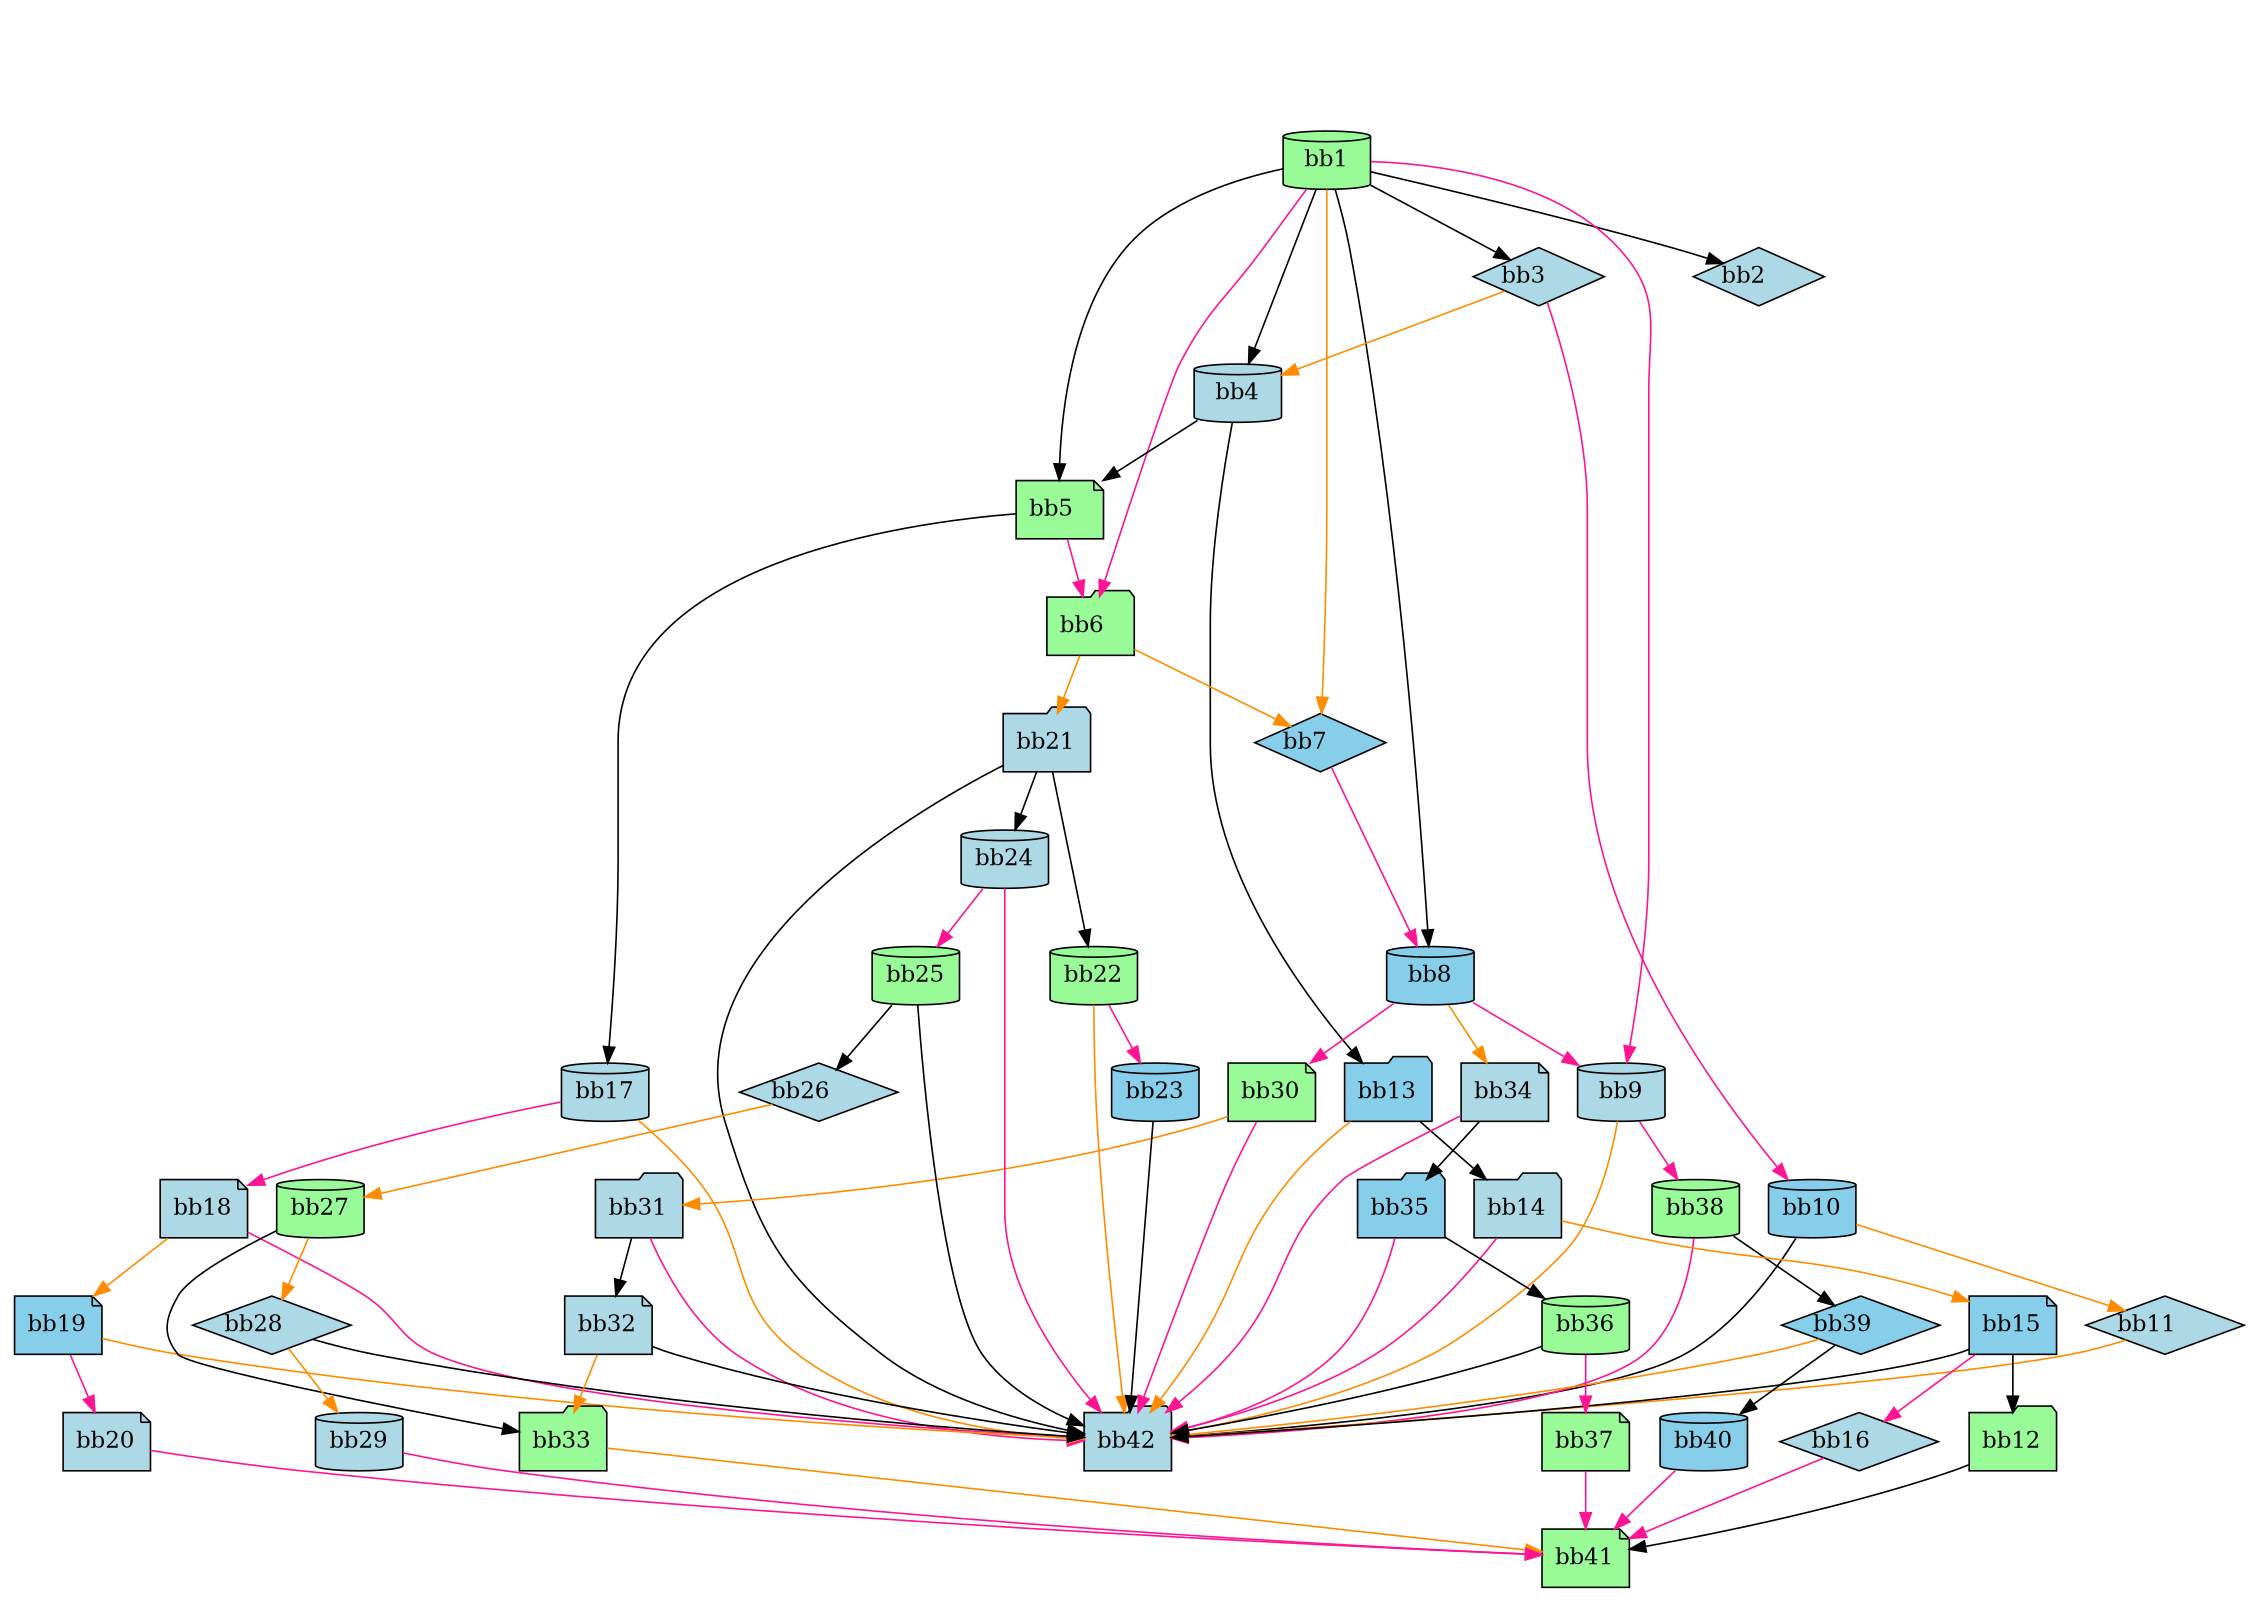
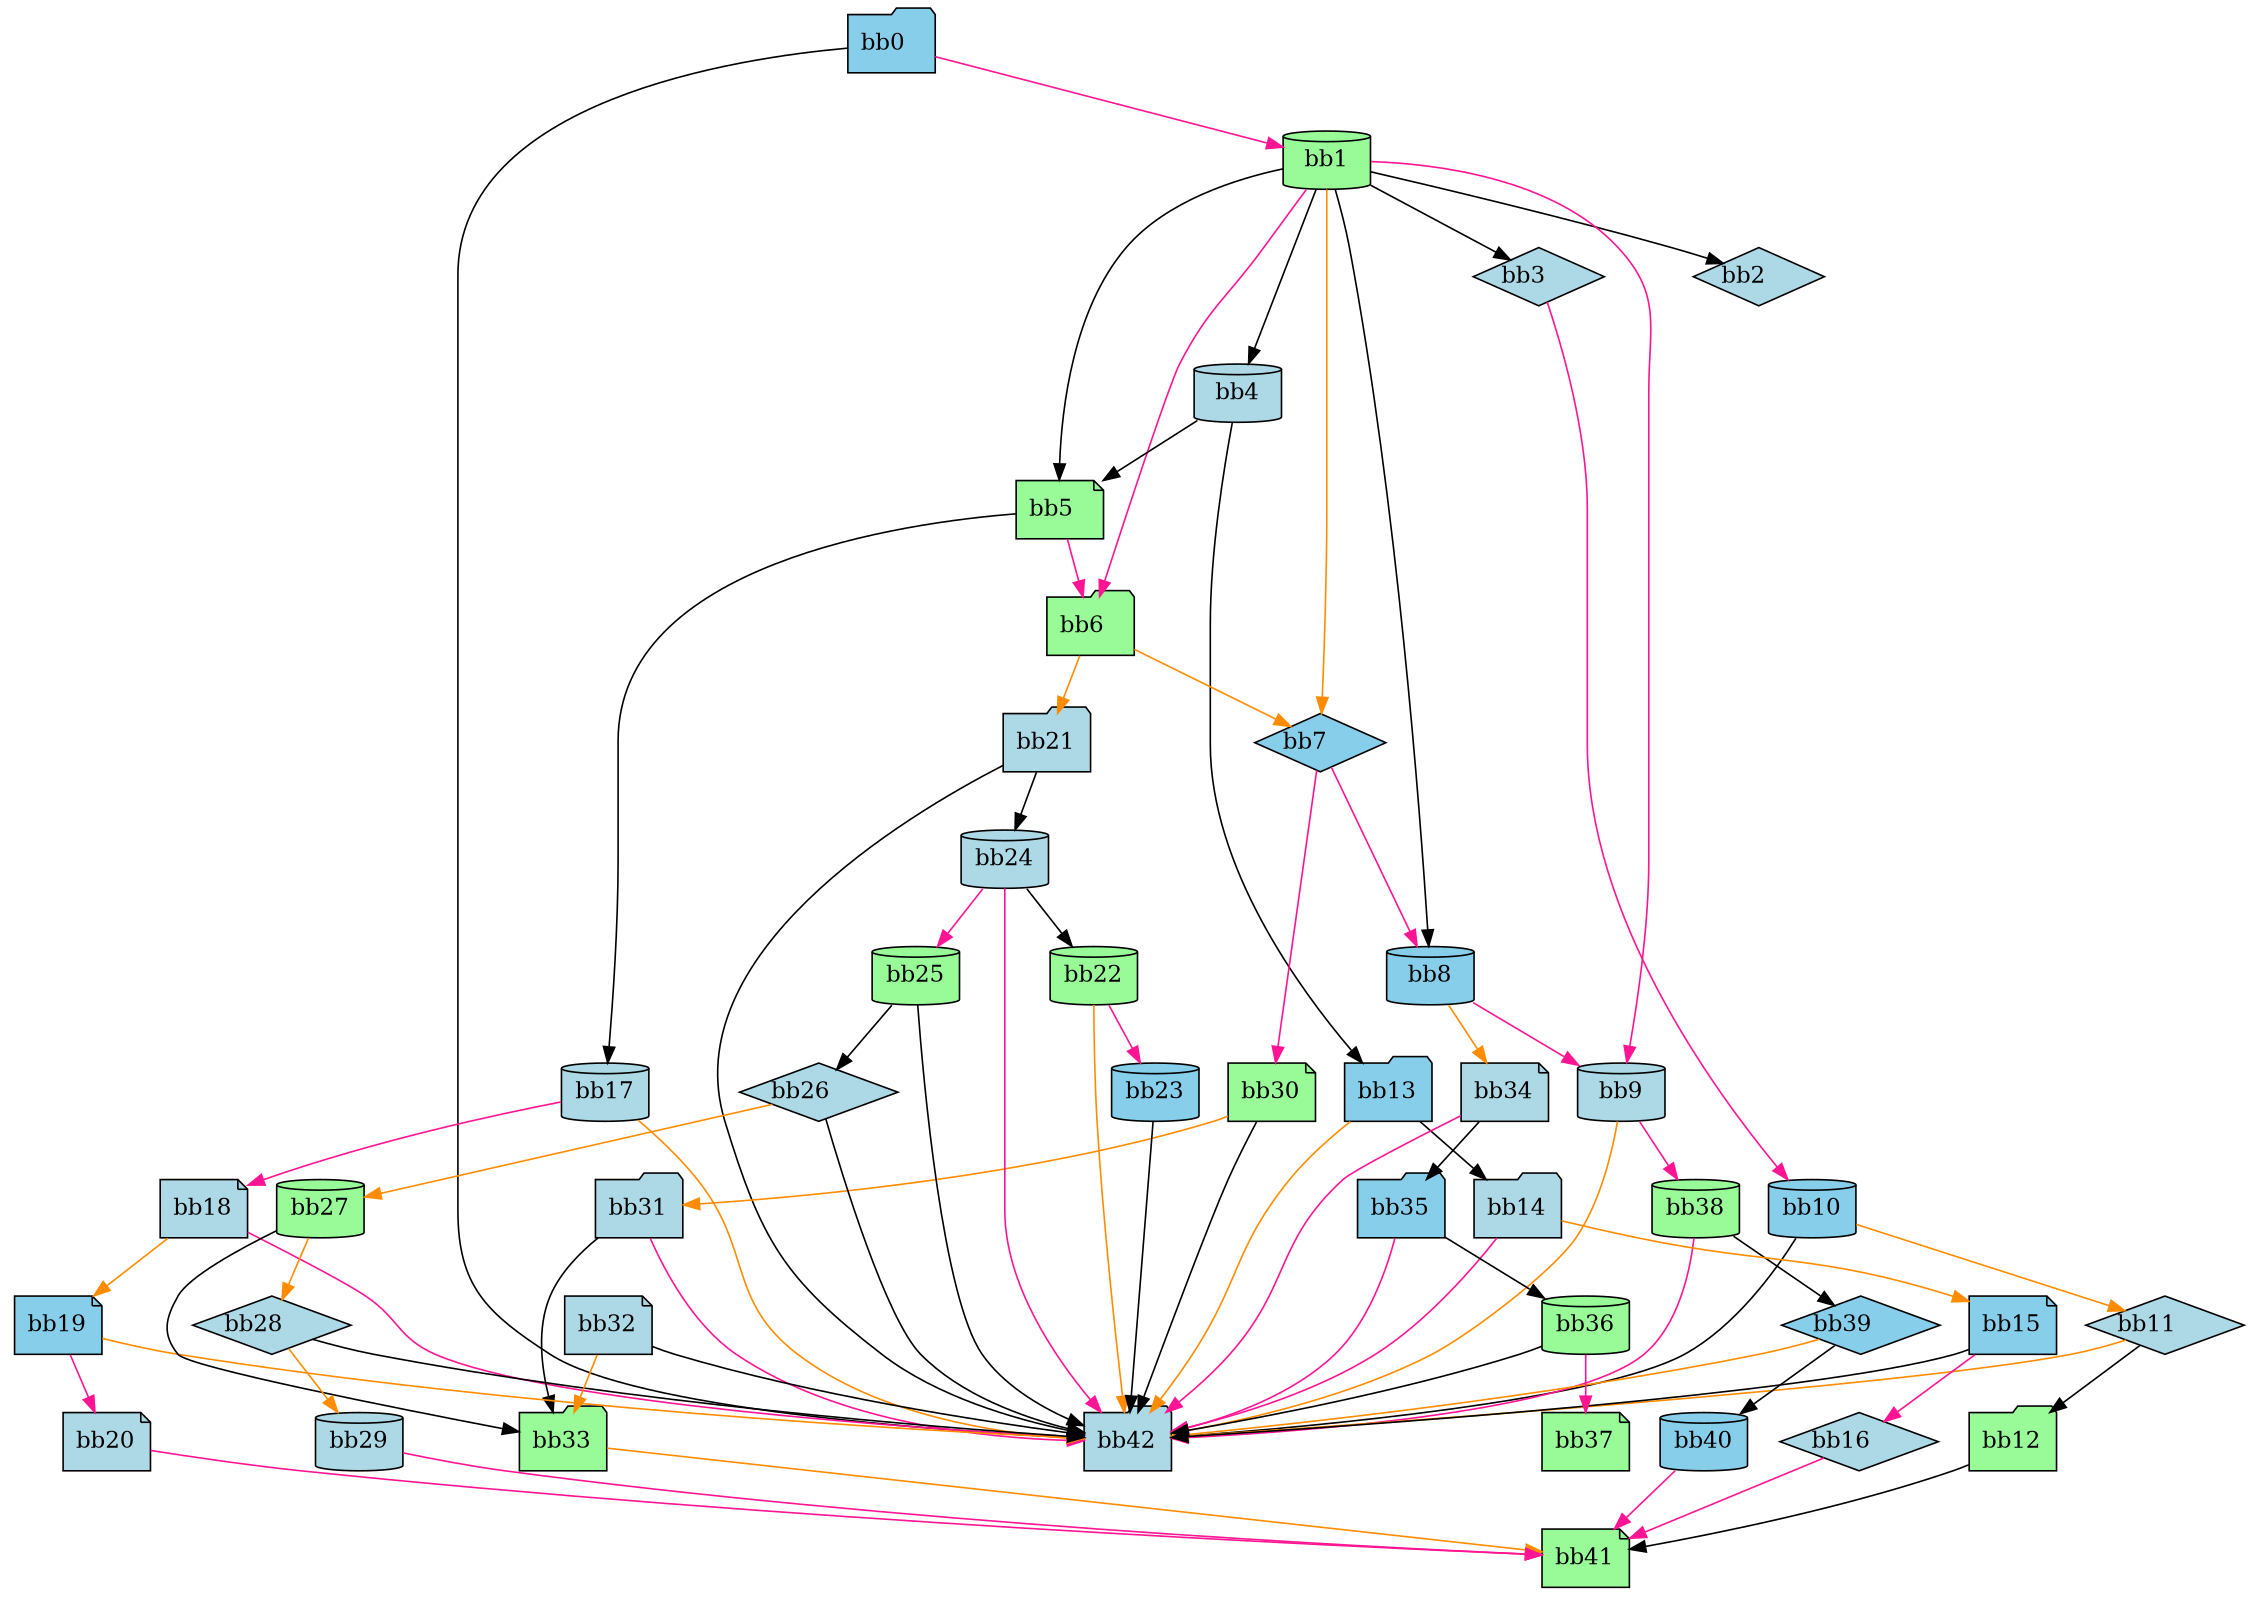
none -> (892, 44)
(1401, 330) -> none
(1069, 851) -> (1044, 911)
(1359, 1028) -> (1297, 909)
(1196, 1258) -> (1196, 1258)
(626, 1259) -> (546, 1308)
none -> (897, 1317)
(2013, 1376) -> (2101, 1374)
(1586, 1492) -> none
